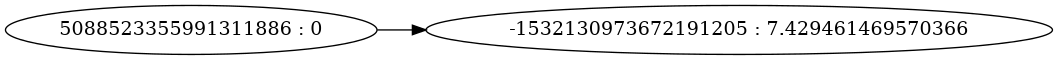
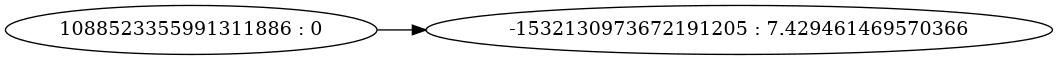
(191, 30) -> (191, 30)
